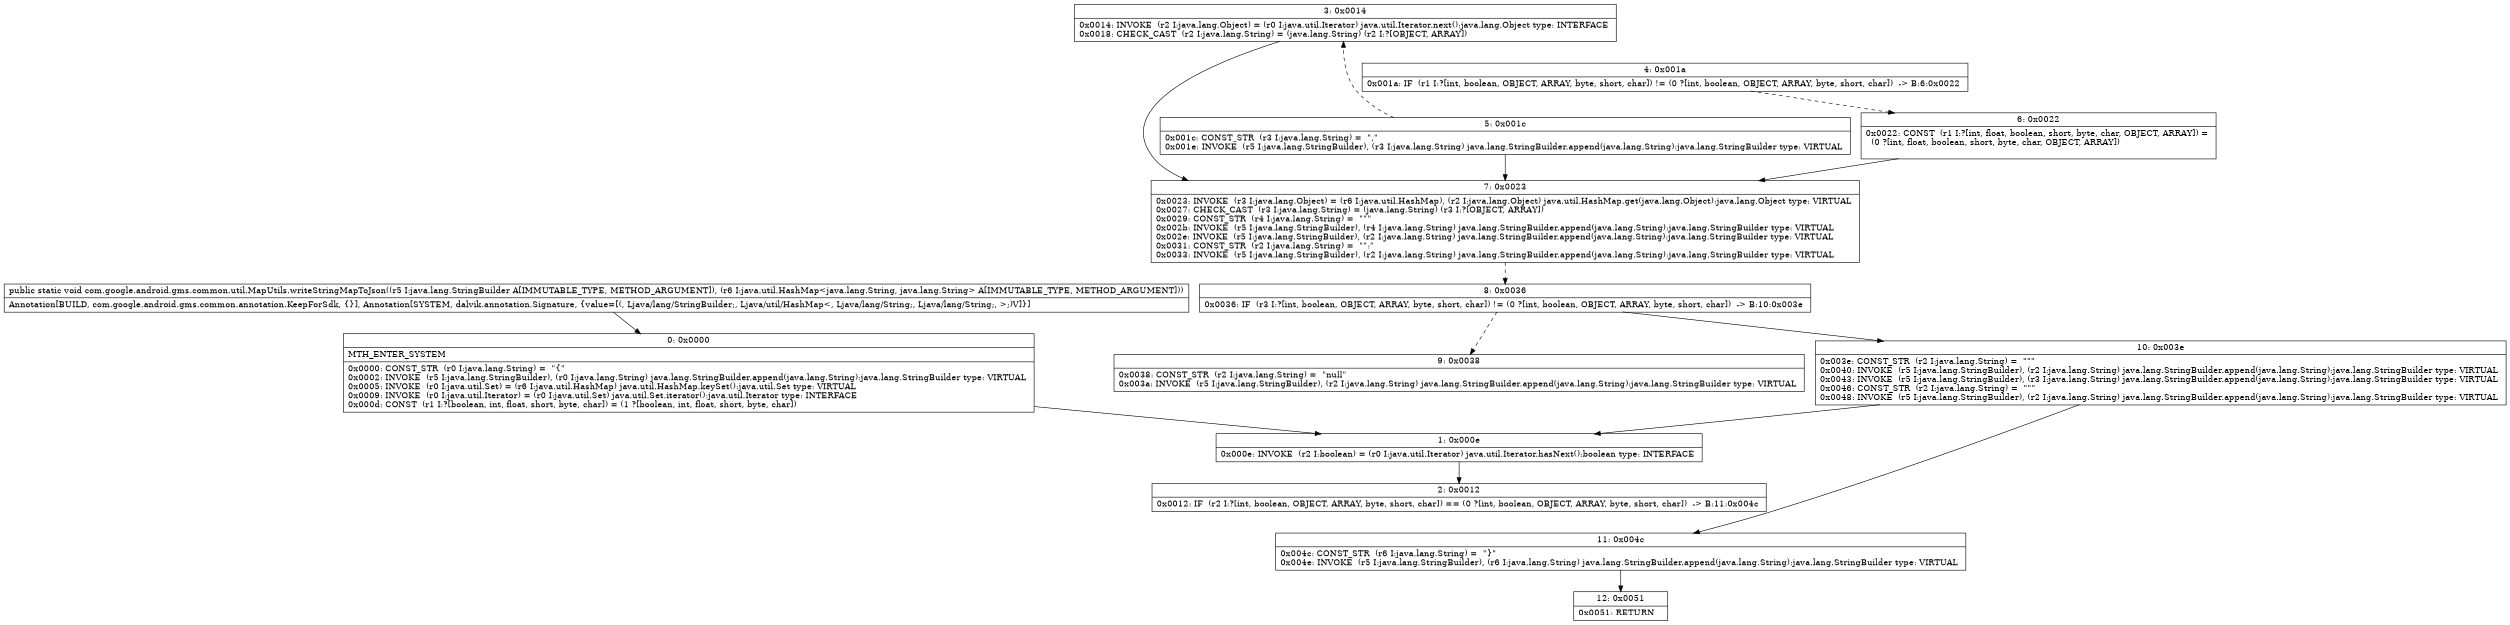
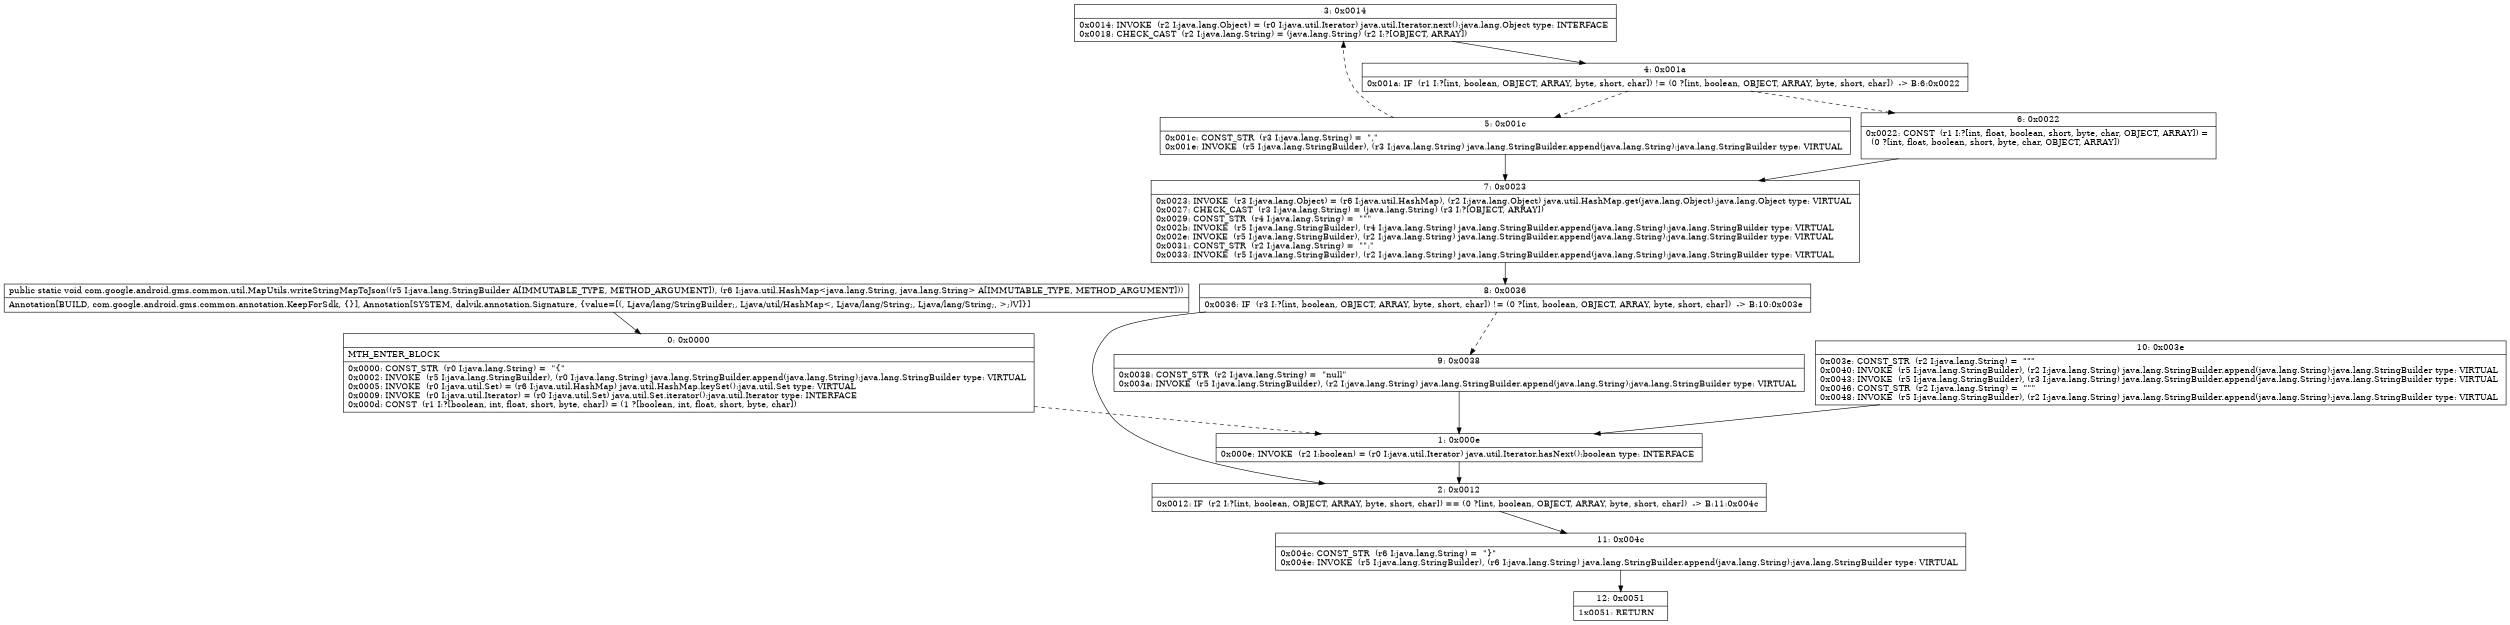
(1173, 89) -> (1516, 52)
none -> (1594, 103)
(1505, 270) -> (1505, 270)
(1750, 326) -> (1122, 426)
(397, 354) -> (394, 354)
none -> (1459, 410)
(1175, 420) -> (1175, 420)
(1891, 473) -> (1530, 521)
(1621, 613) -> (1621, 613)
